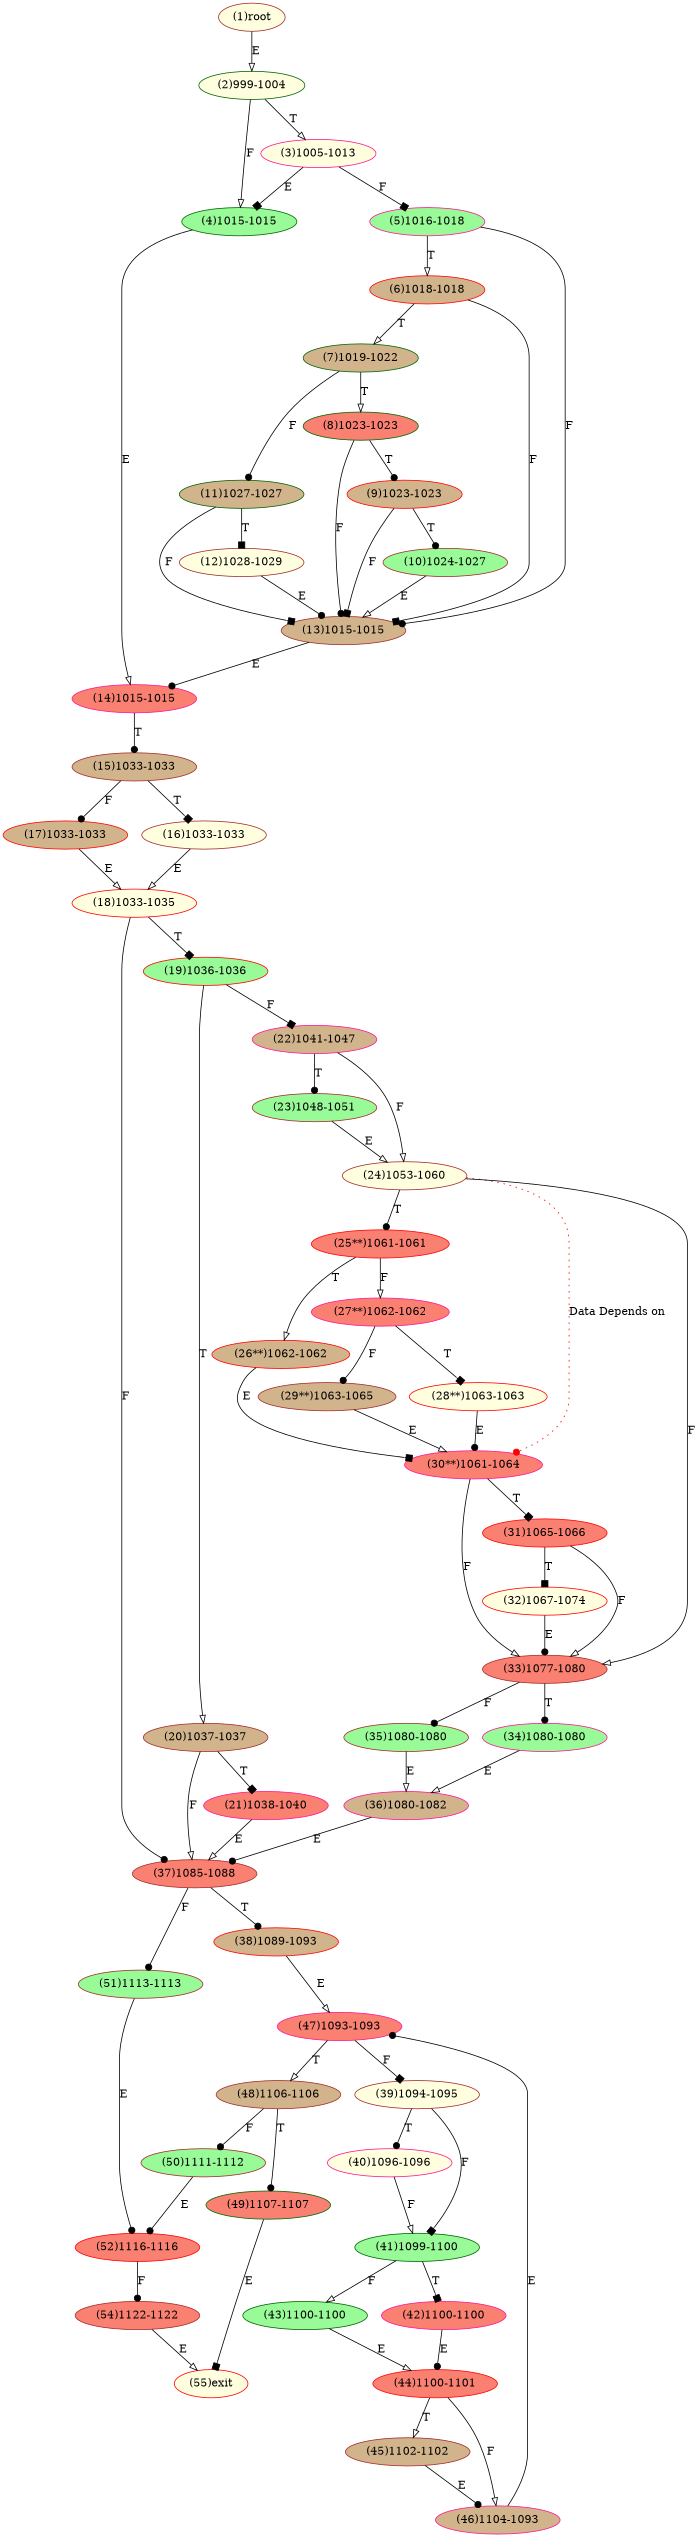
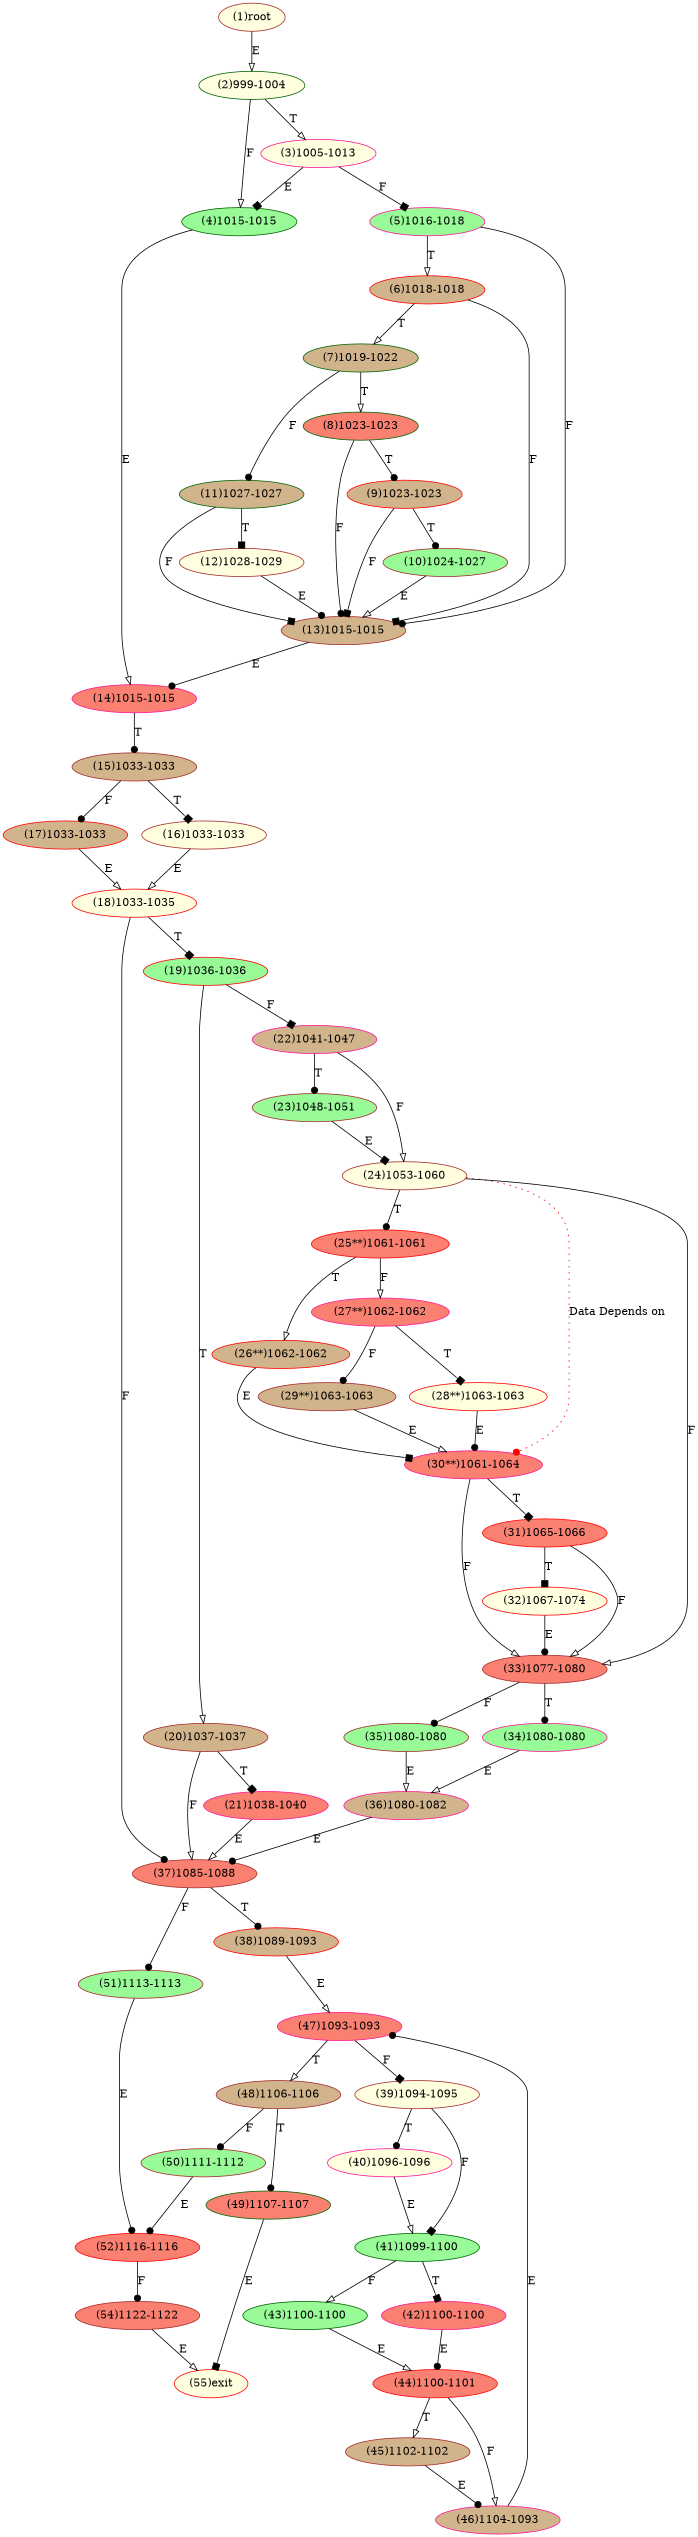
(356, 1139) -> (356, 1139)
(327, 1397) -> (327, 1397)
(411, 2205) -> (411, 2205)
